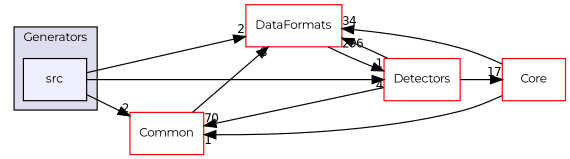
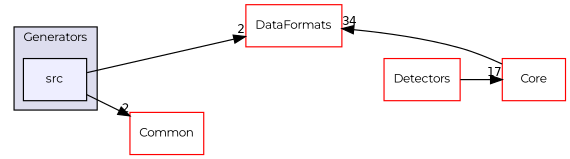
(370, 50) -> none
(350, 57) -> none
(215, 80) -> none
(221, 88) -> none
(300, 105) -> none
(361, 128) -> none
